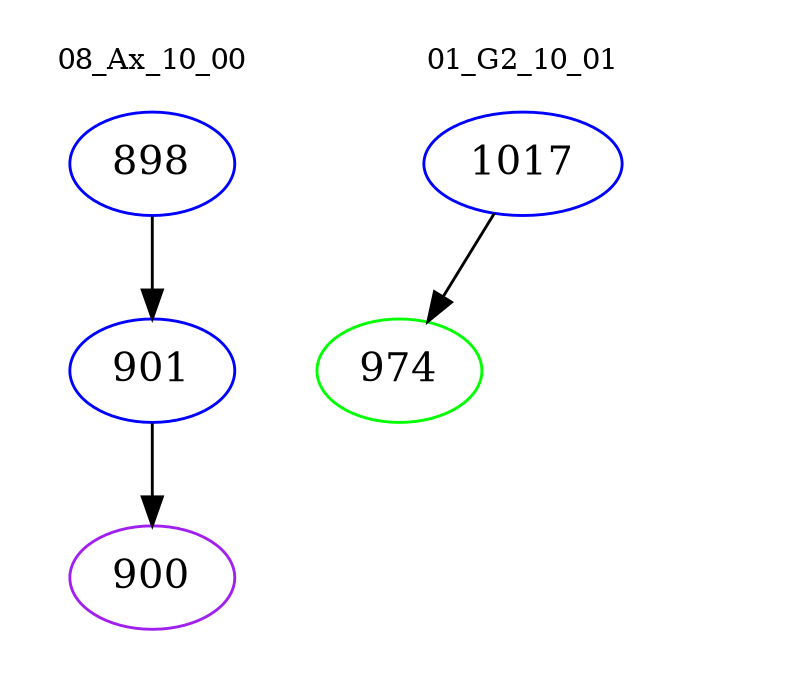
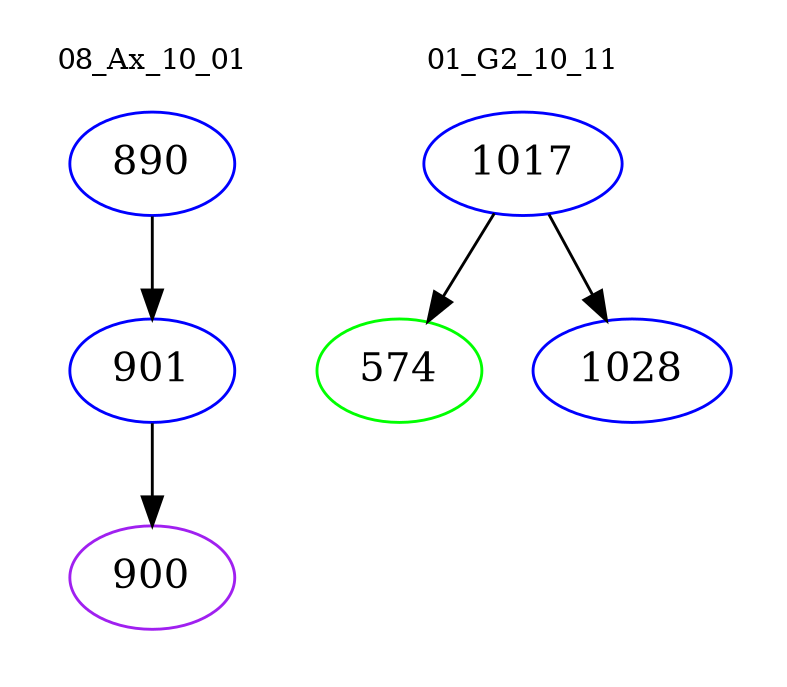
(152, 62) -> (152, 62)
(523, 62) -> (523, 62)
(152, 164) -> (152, 164)
(399, 371) -> (399, 371)
none -> (632, 371)
